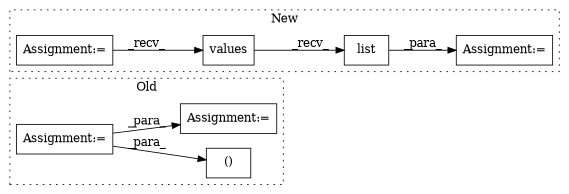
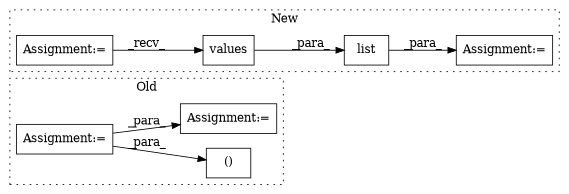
(311, 44) -> (311, 44)
